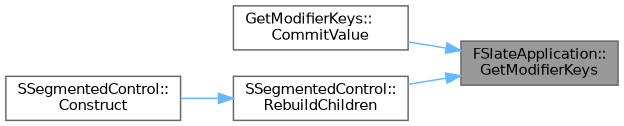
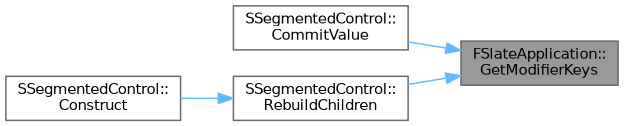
(321, 28) -> (321, 28)
